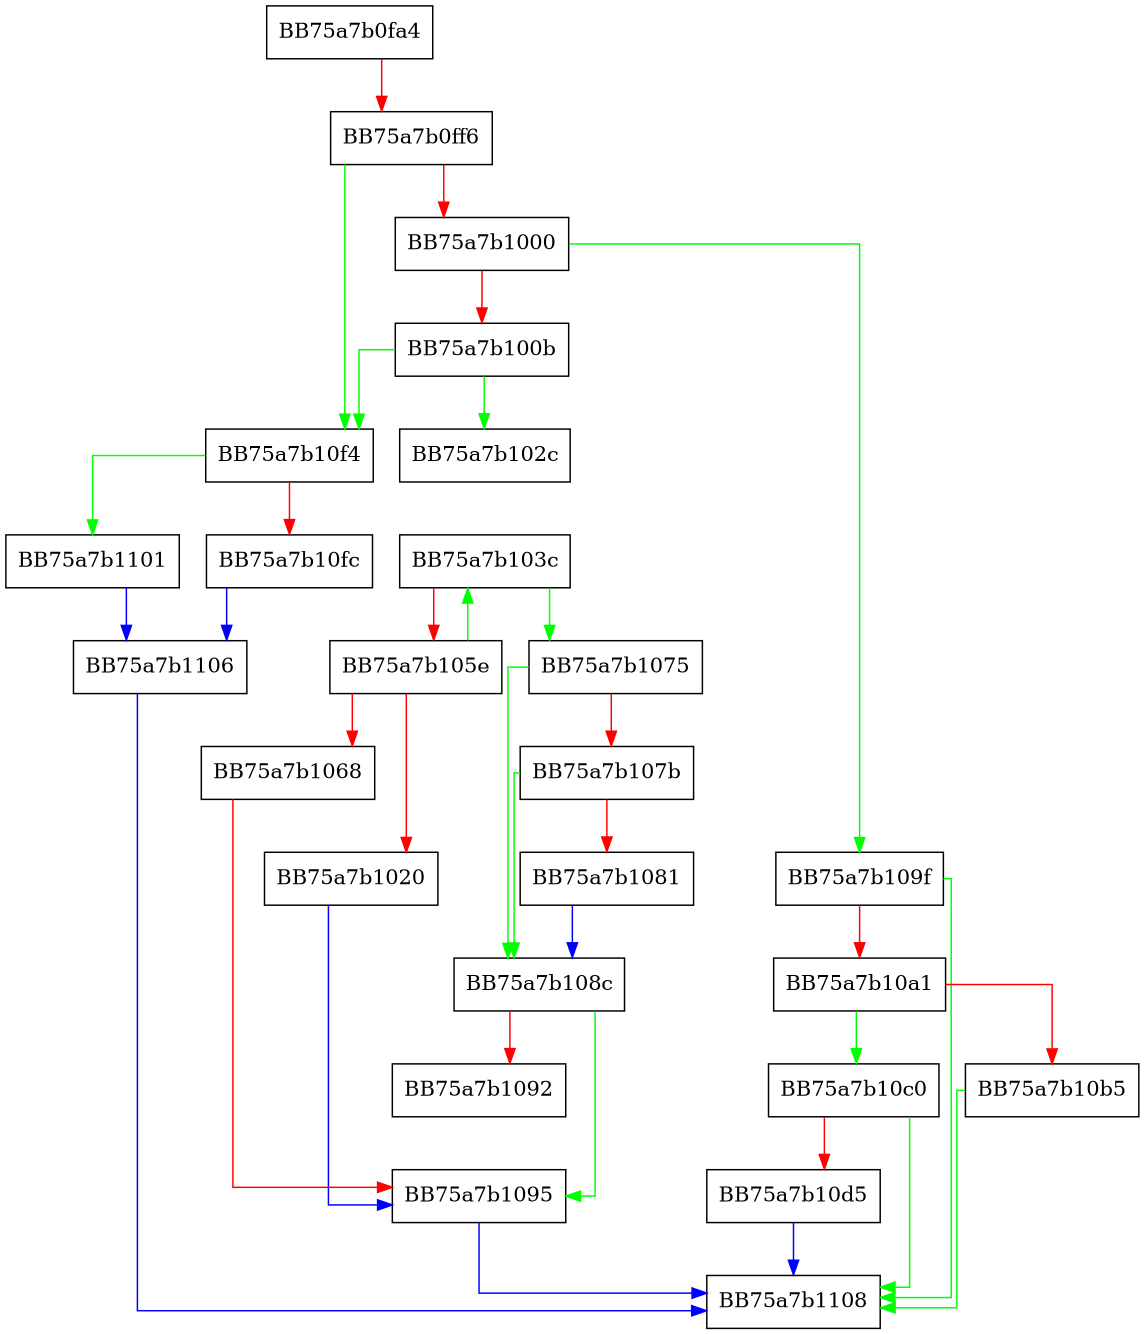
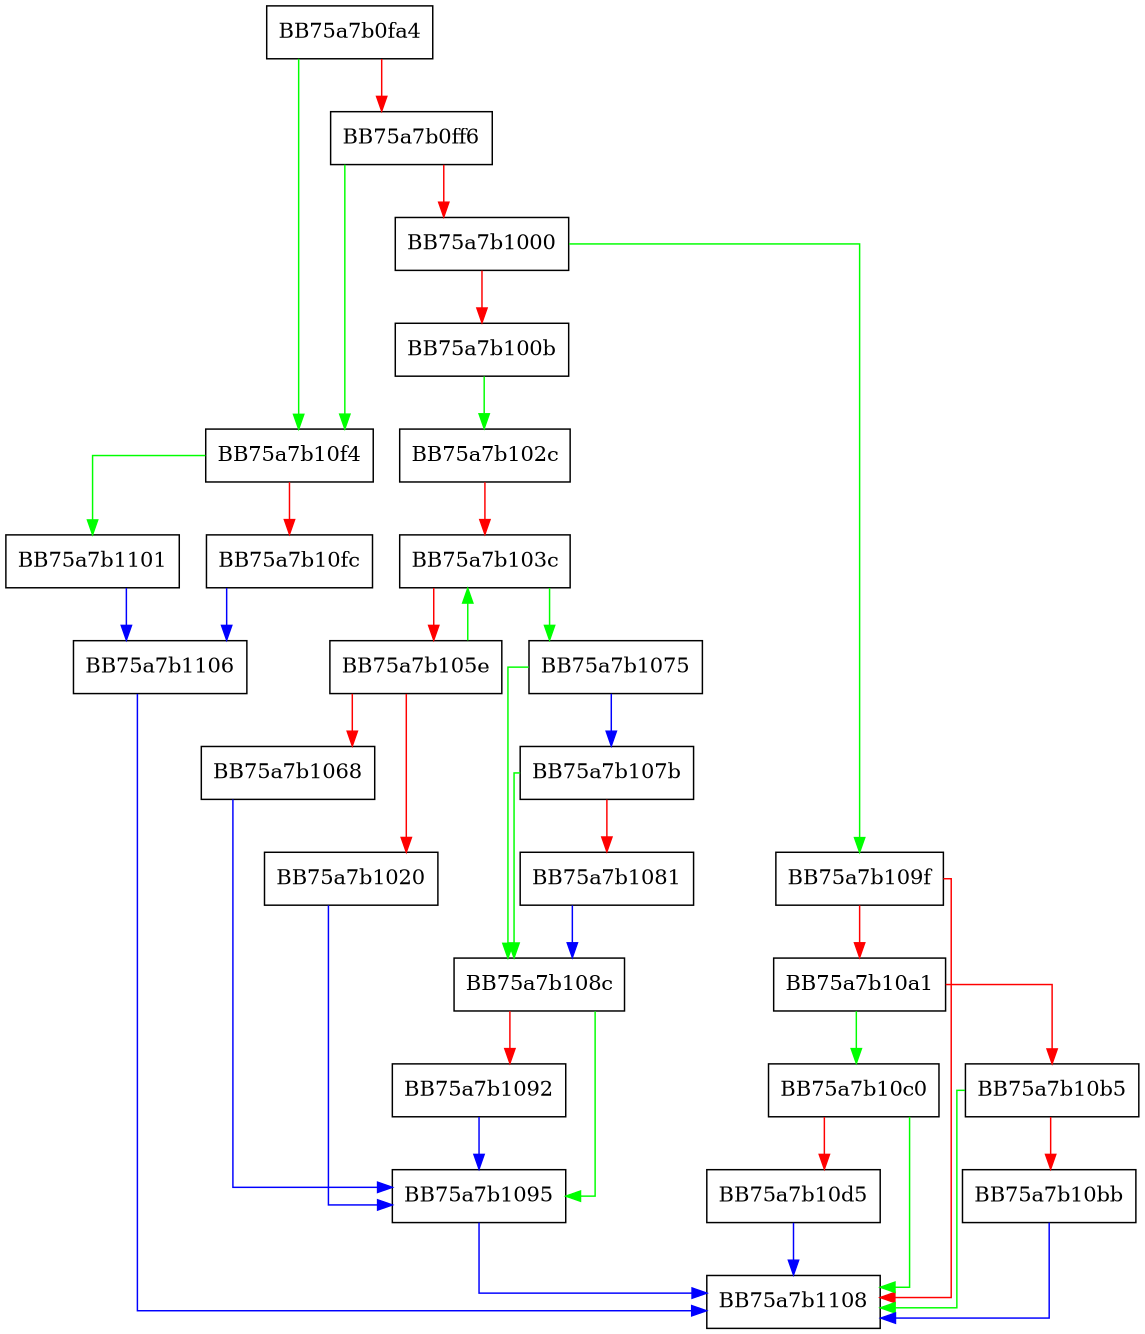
(359, 364) -> (299, 237)
none -> (485, 501)
(611, 713) -> (611, 713)
(233, 1066) -> (233, 1066)
(951, 1076) -> (951, 1076)
none -> (479, 1136)
none -> (1049, 1196)
